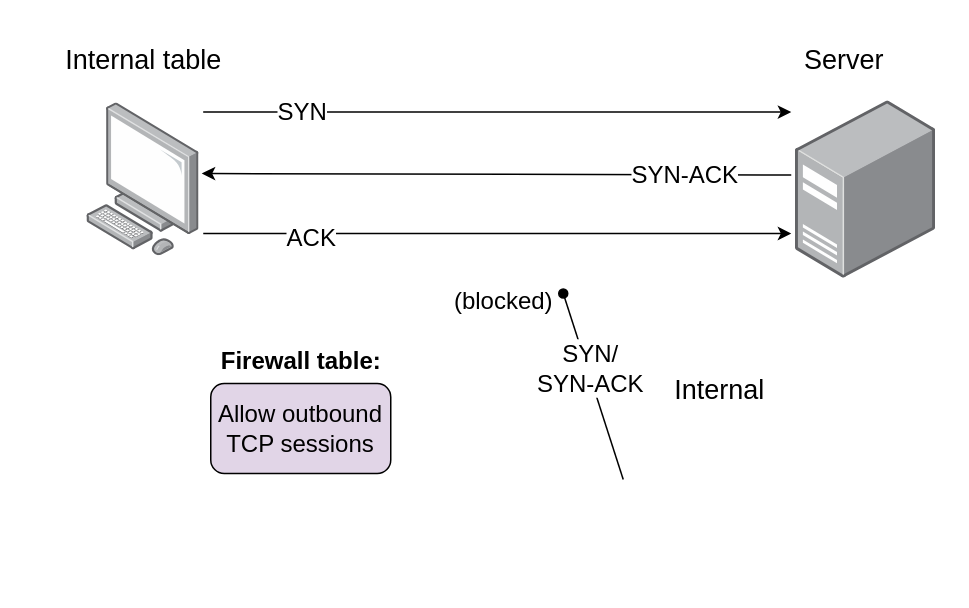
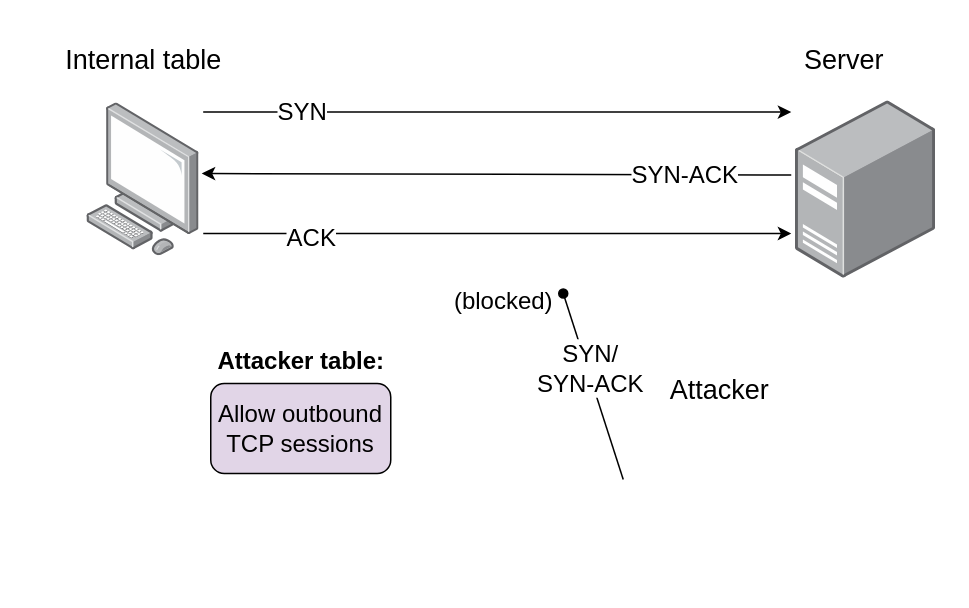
(302, 361) -> (302, 361)
(720, 391) -> (720, 391)
